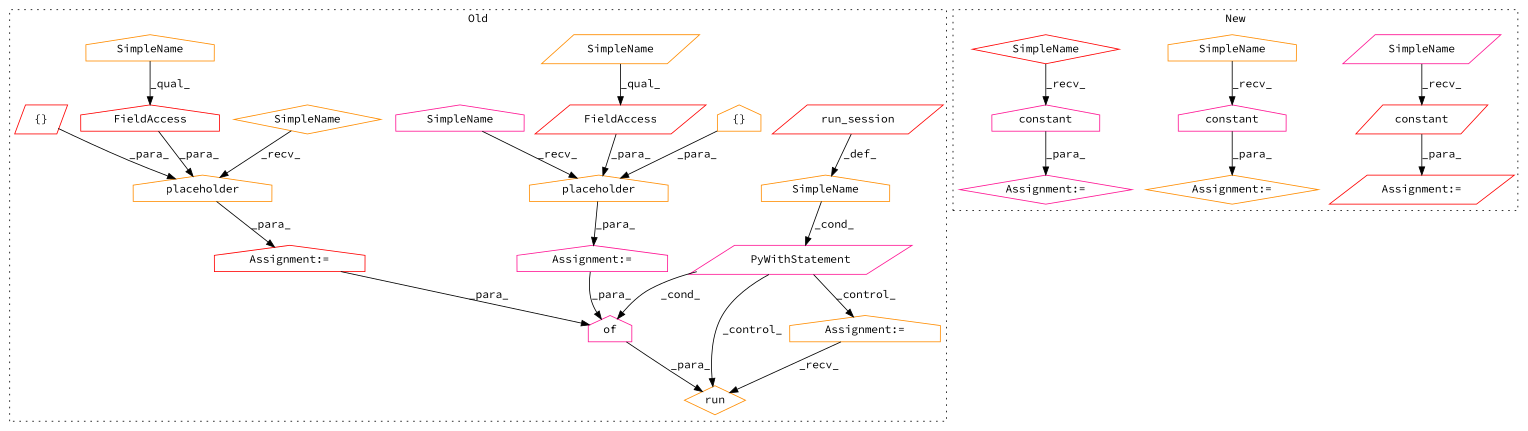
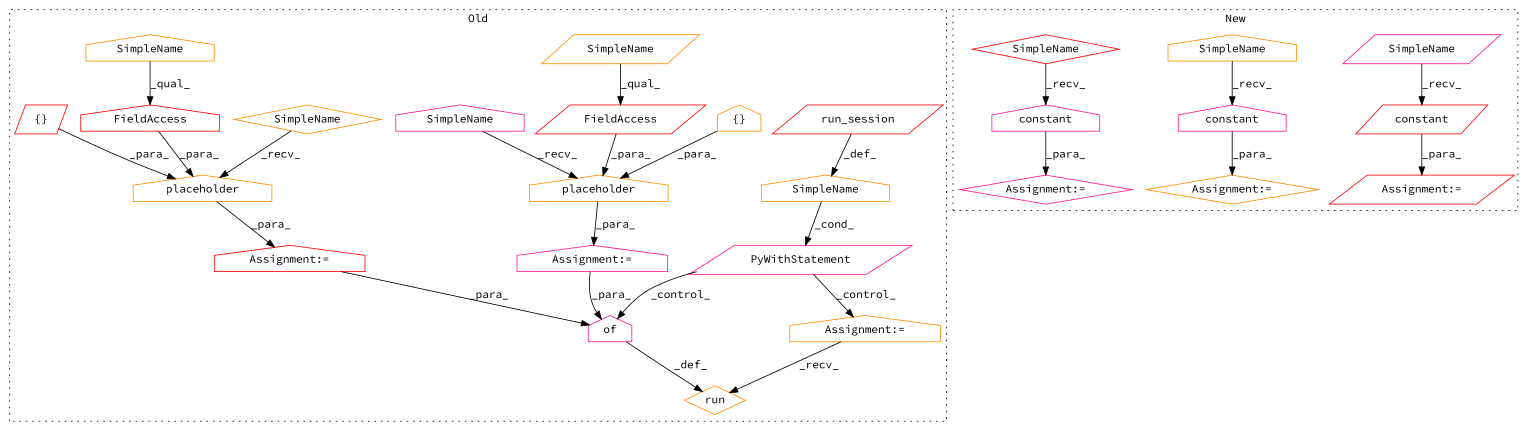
(681, 295) -> (681, 295)
(722, 316) -> none
(691, 365) -> (691, 365)
